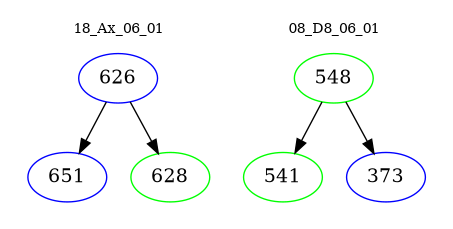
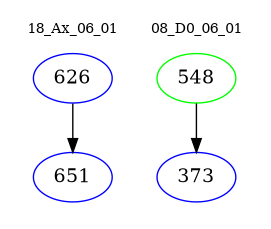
(334, 30) -> (197, 30)
(170, 177) -> none
(283, 177) -> none
